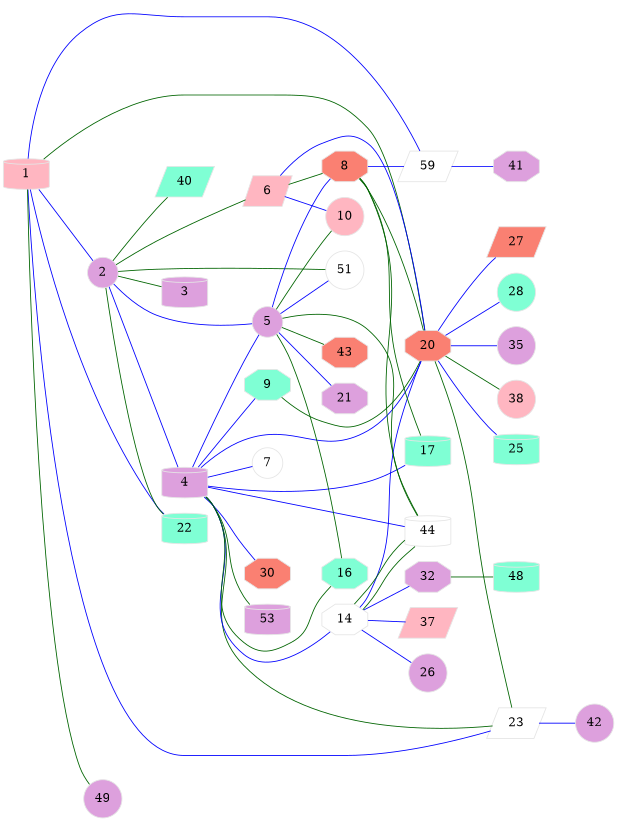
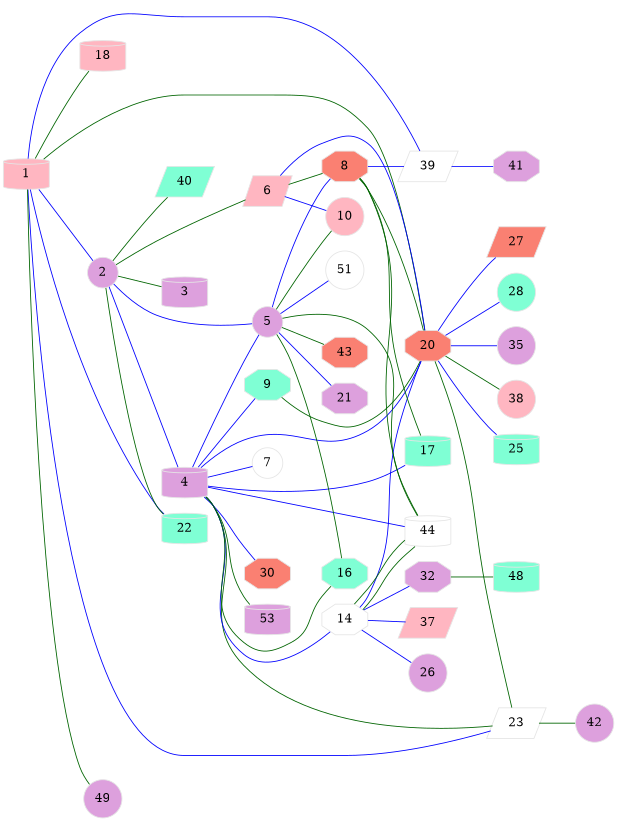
none -> (103, 56)
(428, 166) -> (428, 166)
(222, 268) -> none
(557, 723) -> (557, 723)
